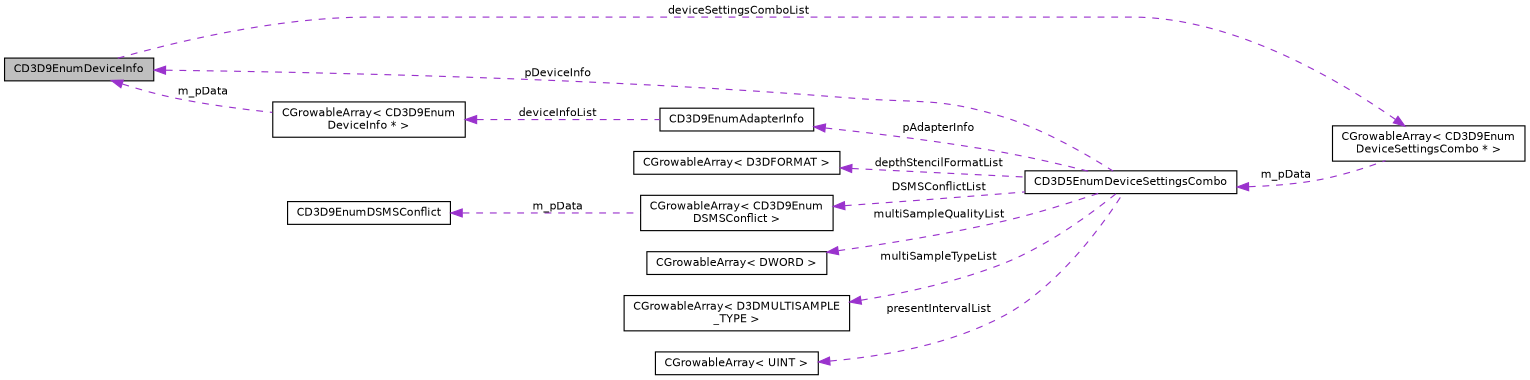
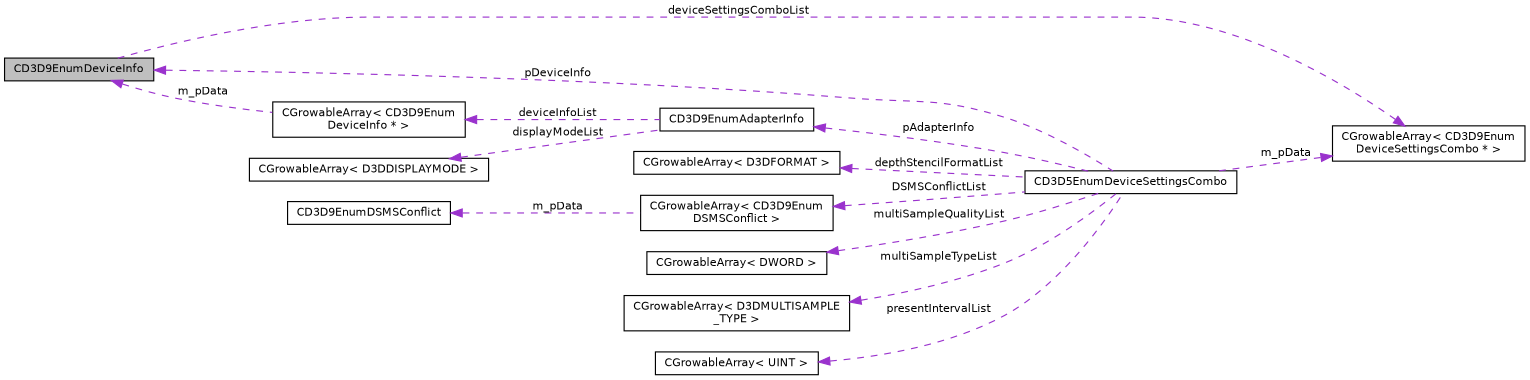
none -> (369, 170)
(1318, 180) -> (1268, 164)
